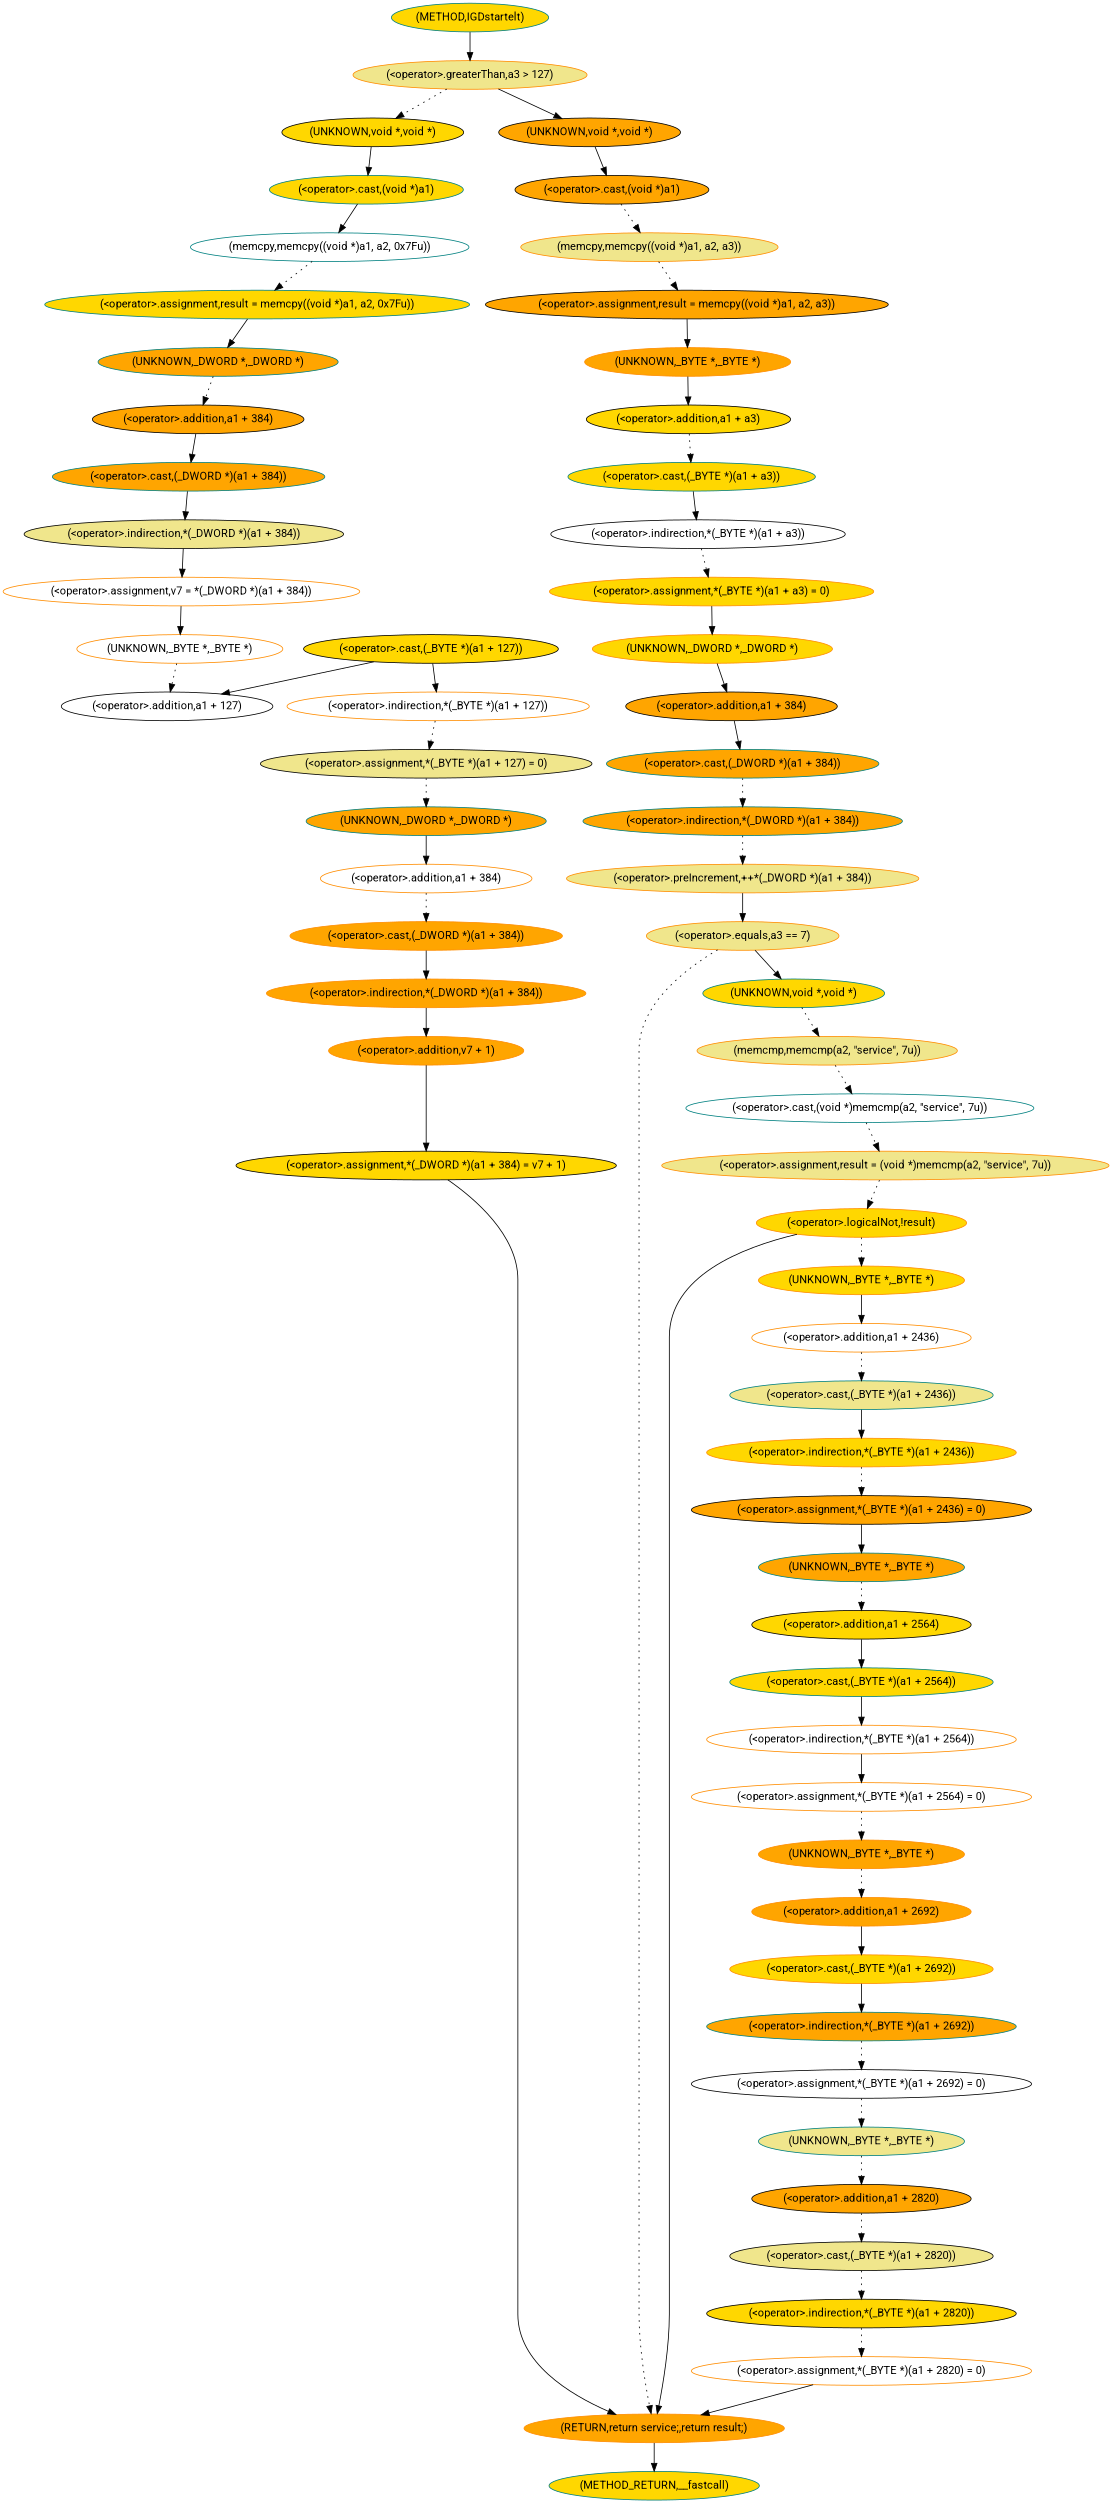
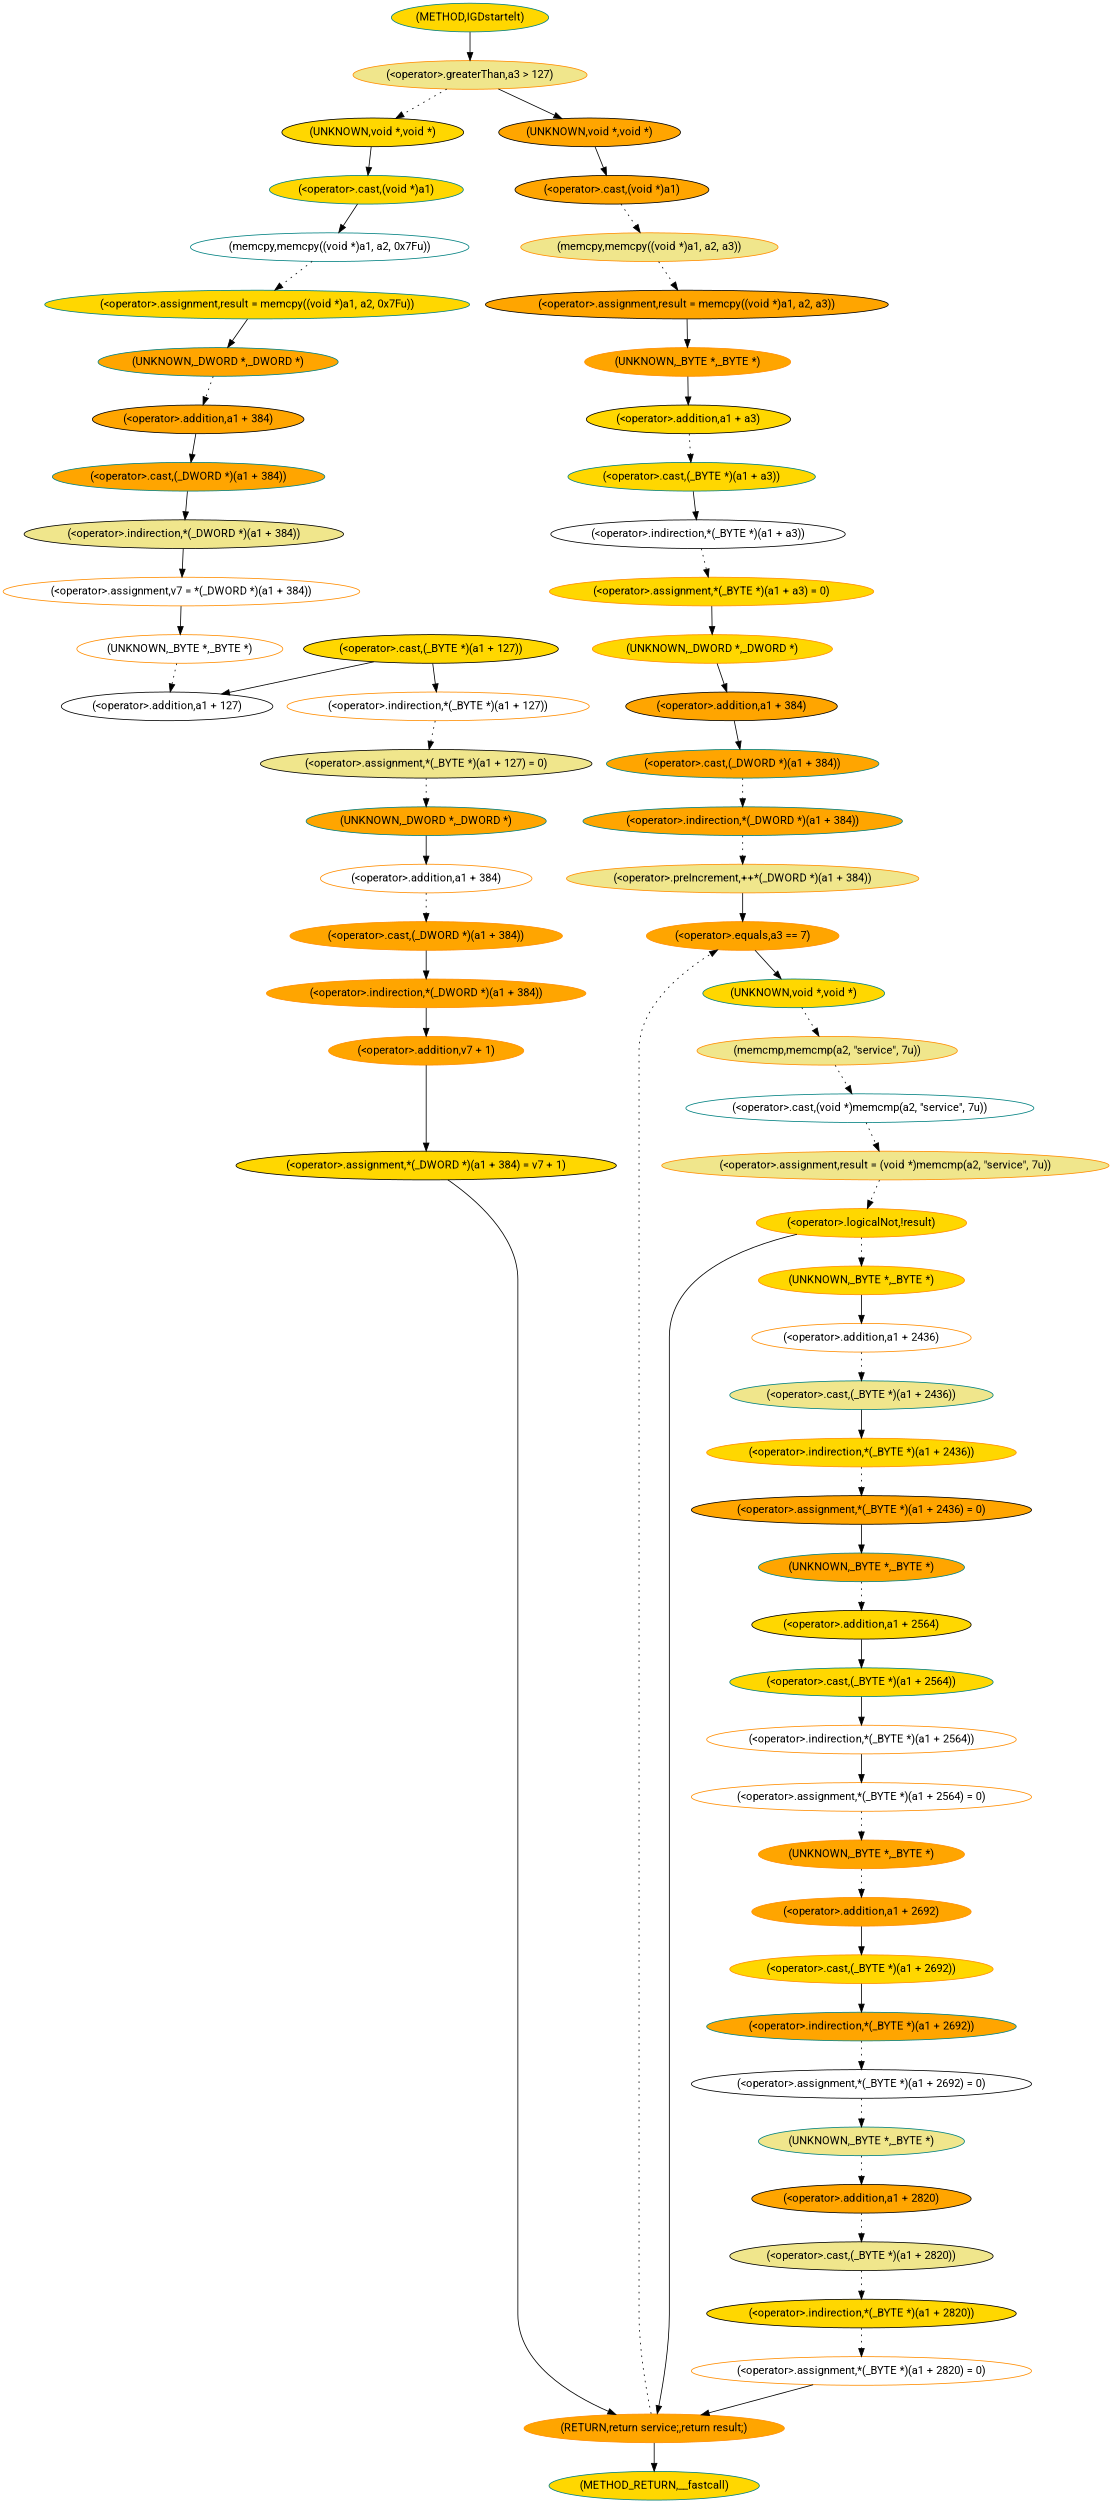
(743, 936) -> (743, 936)
(639, 1662) -> (639, 1670)
